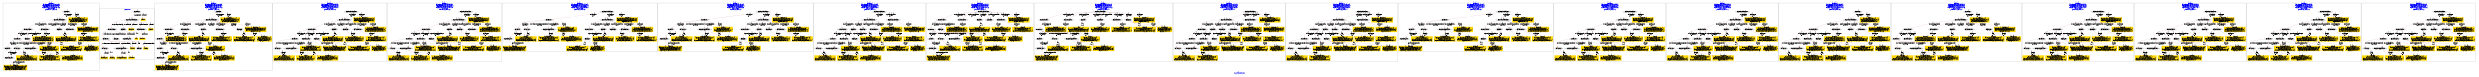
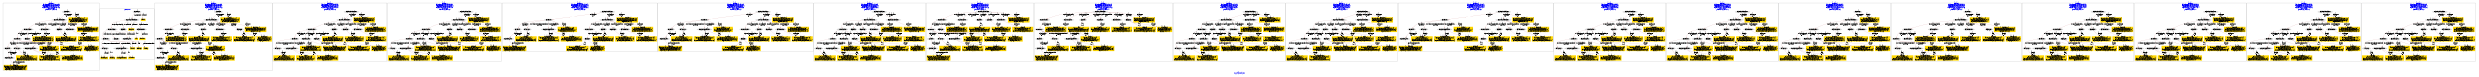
(151, 29) -> none
(139, 48) -> (139, 48)
